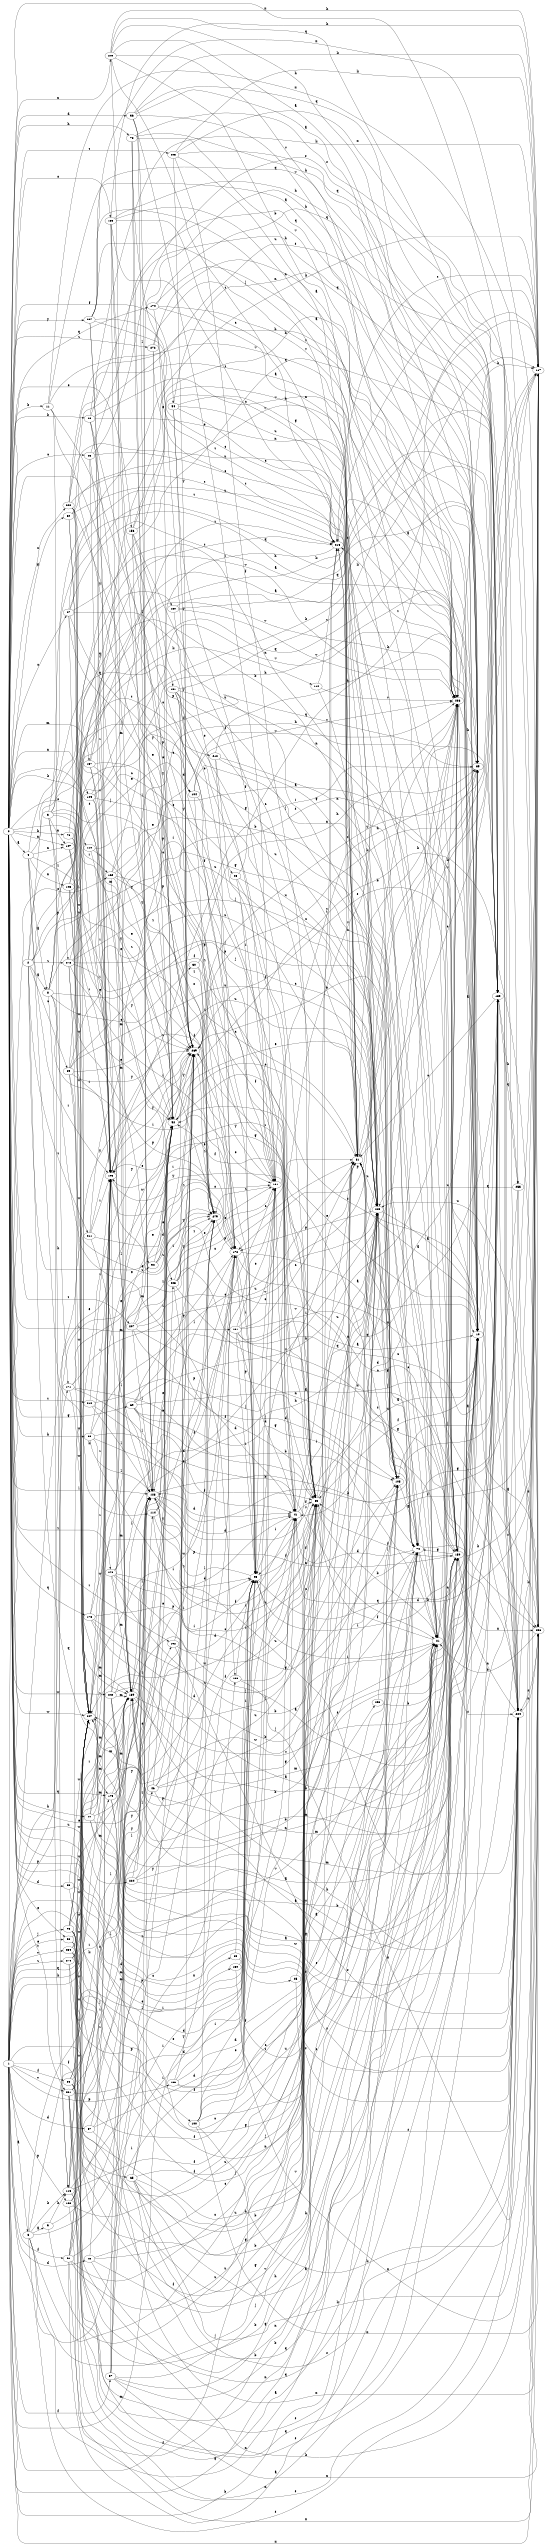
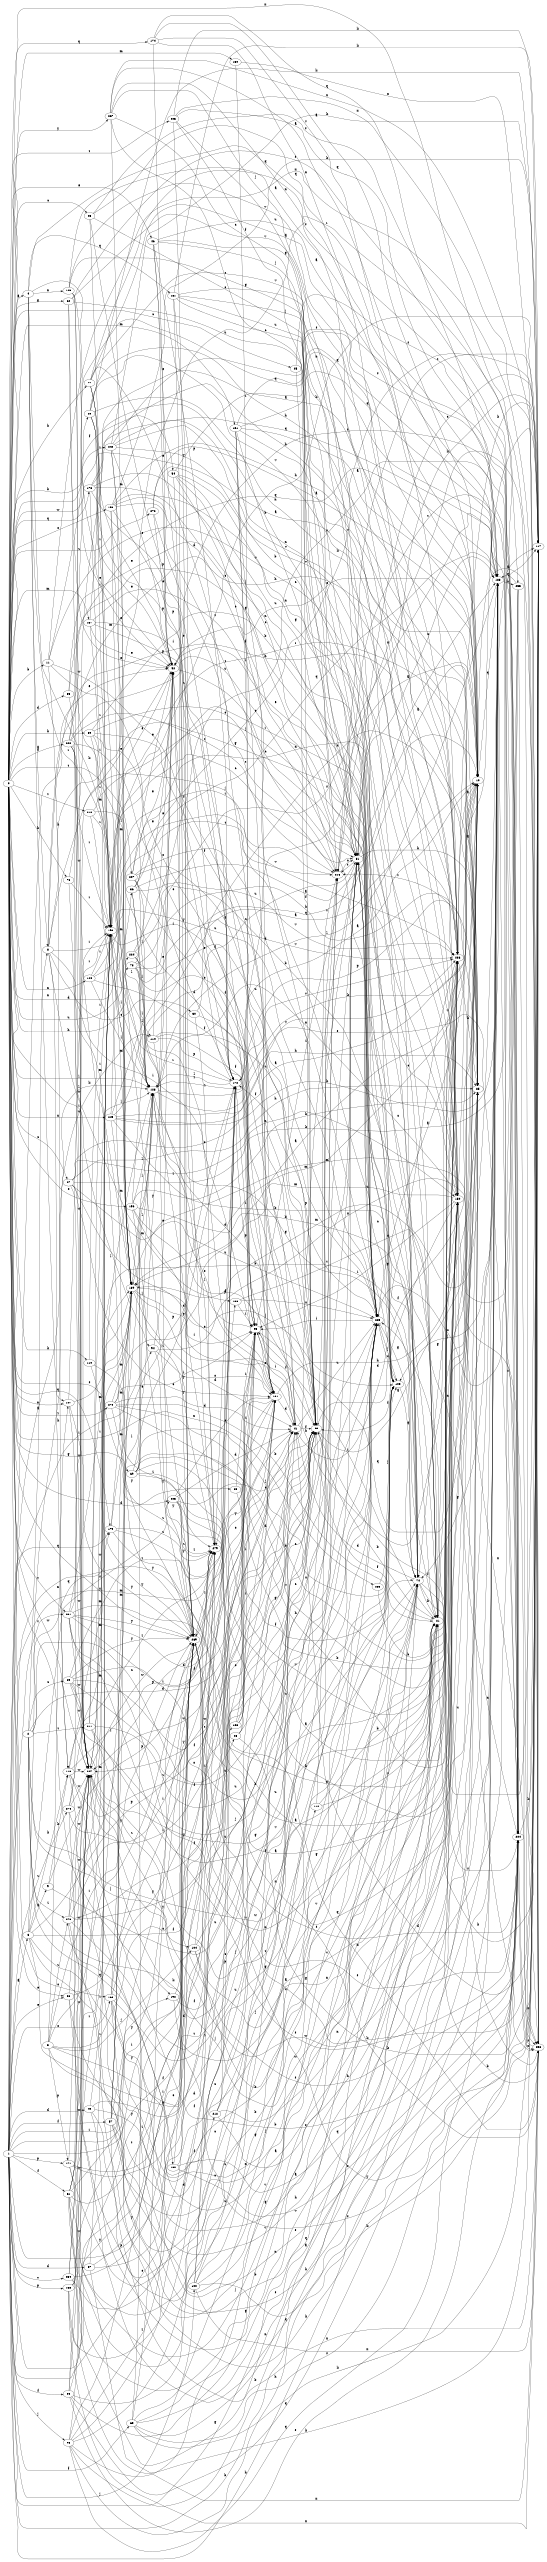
(101, 725) -> none
none -> (506, 949)
(280, 1162) -> (300, 1895)
(188, 1543) -> (162, 2021)
